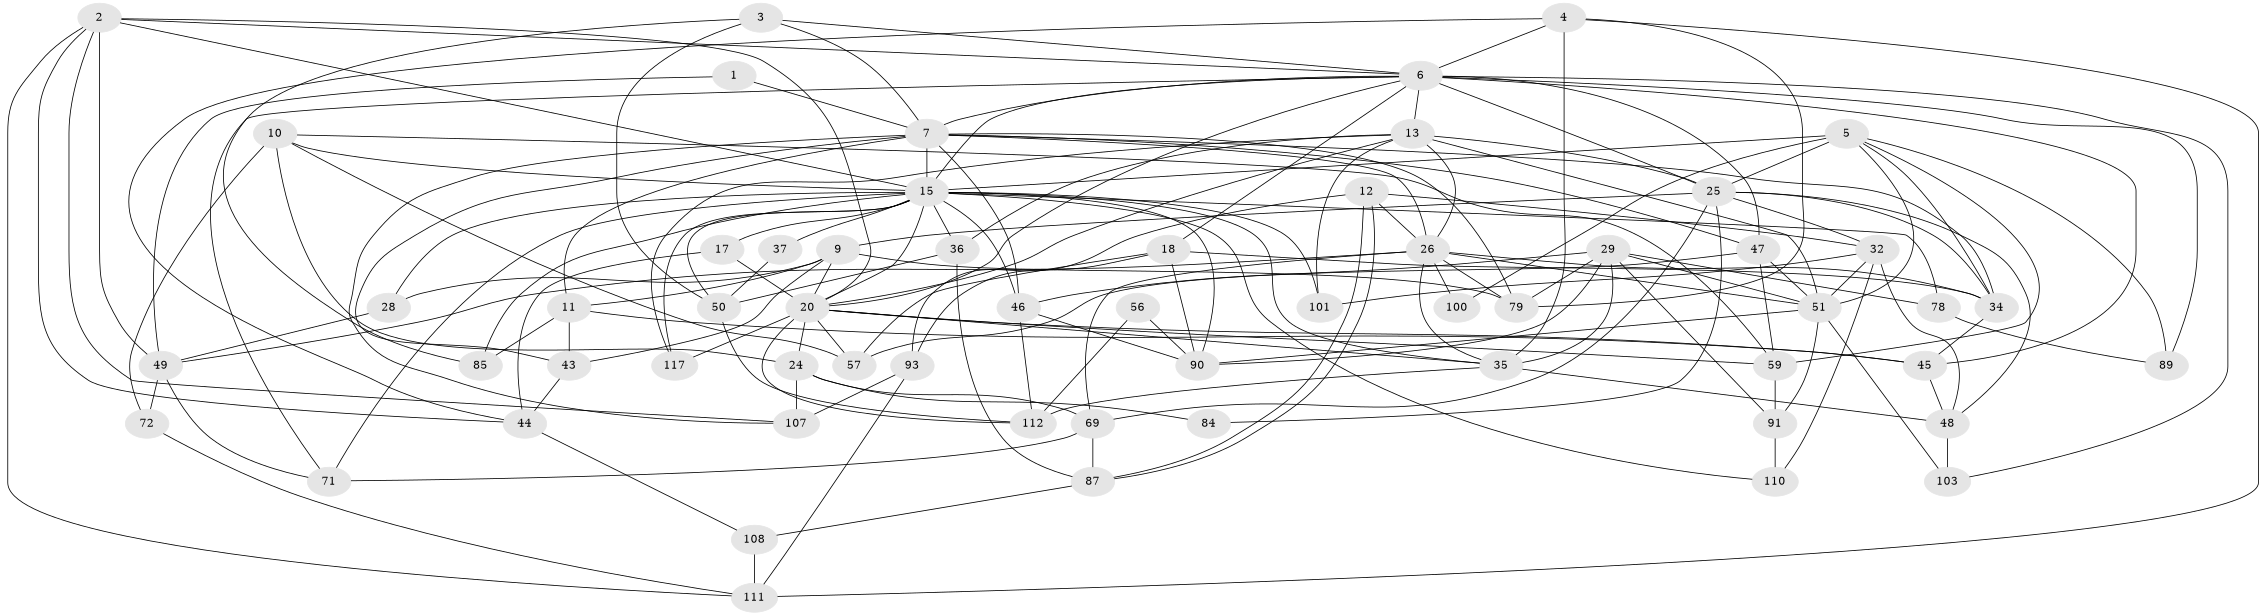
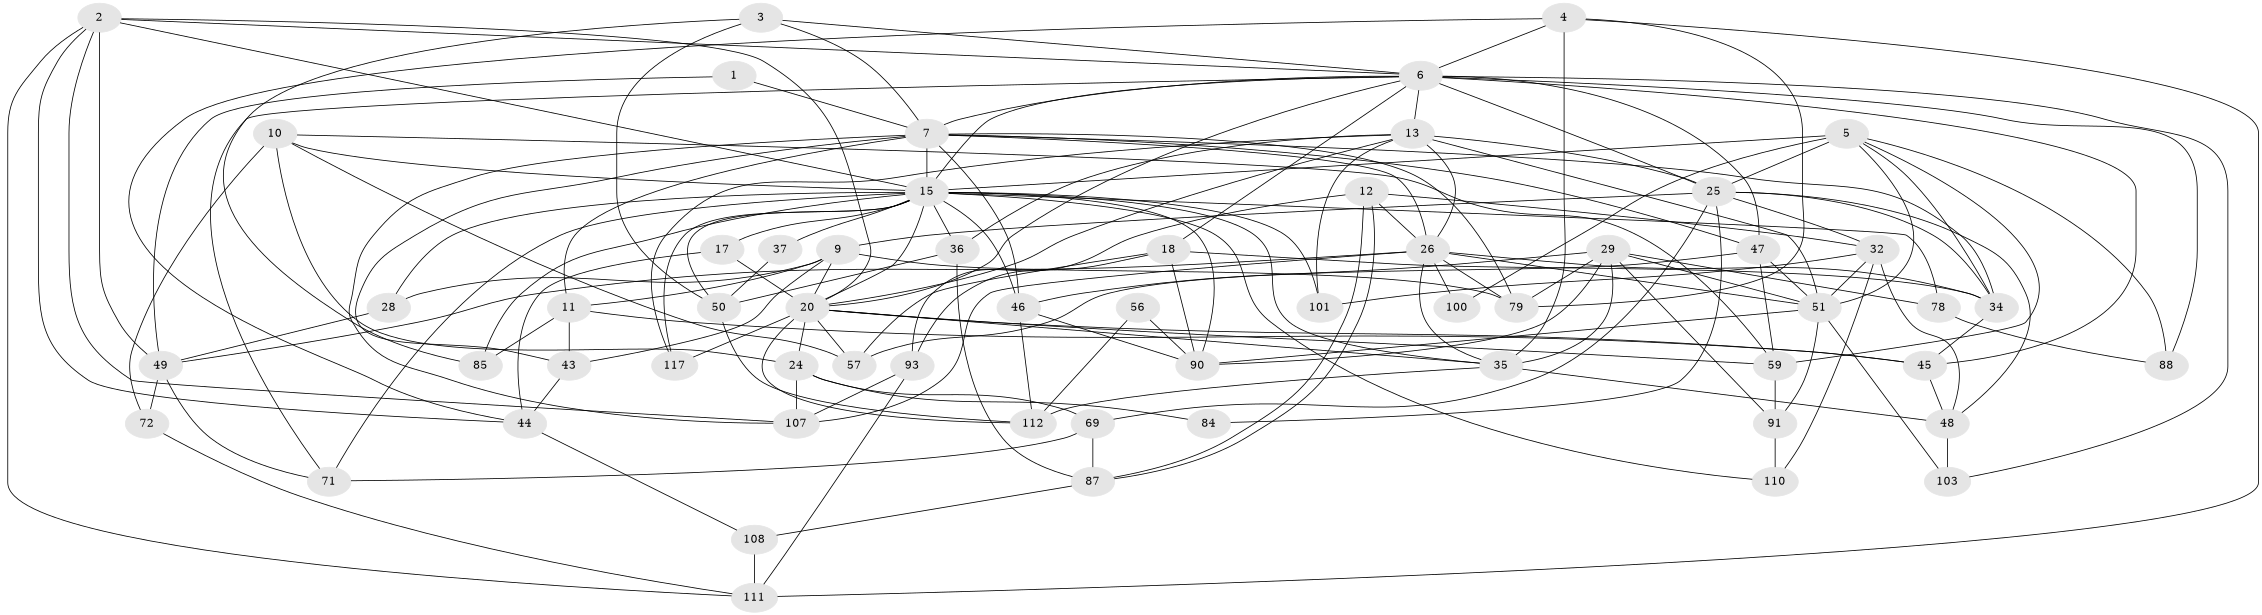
(1164, 277) -> (1082, 279)
(2167, 366) -> (2167, 366)
